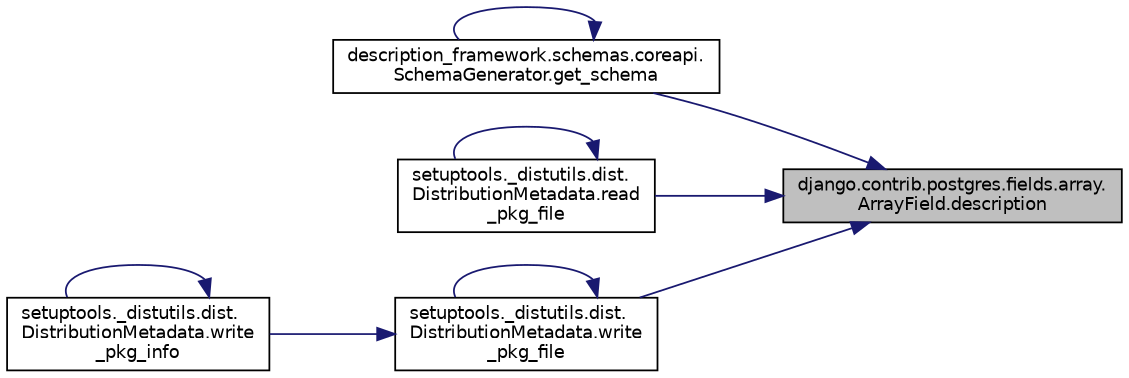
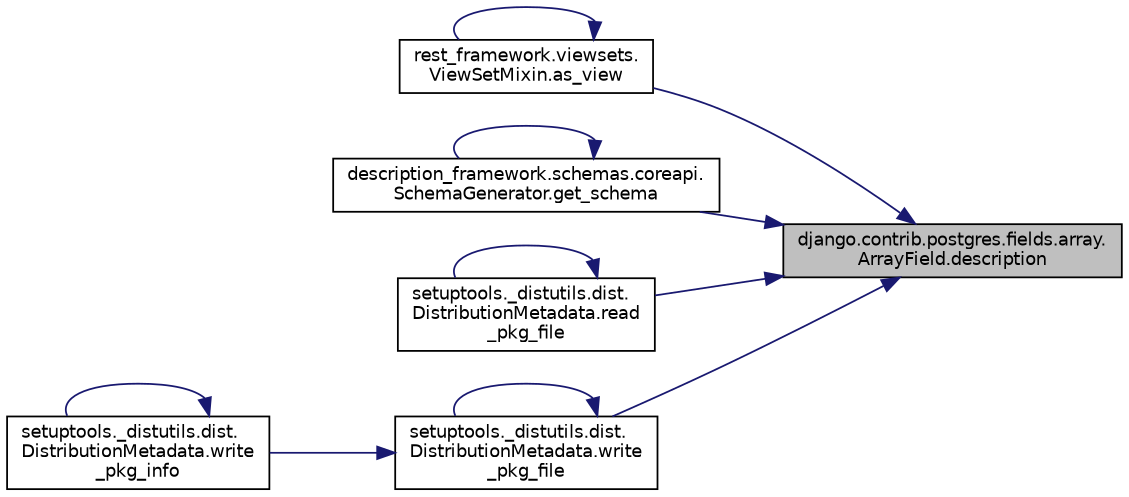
none -> (526, 66)
